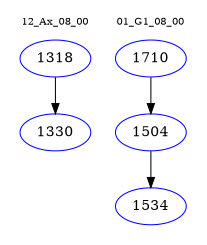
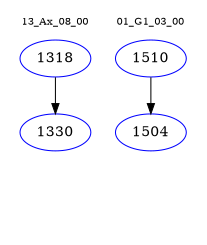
(55, 22) -> (55, 22)
(151, 22) -> (151, 22)
(151, 59) -> (151, 59)
(151, 206) -> none
